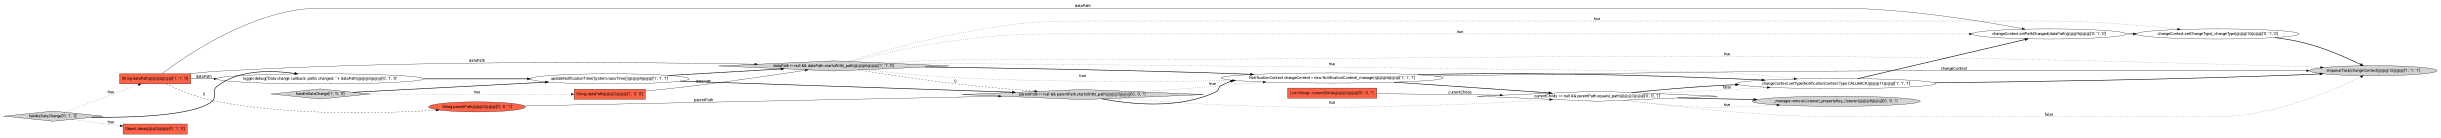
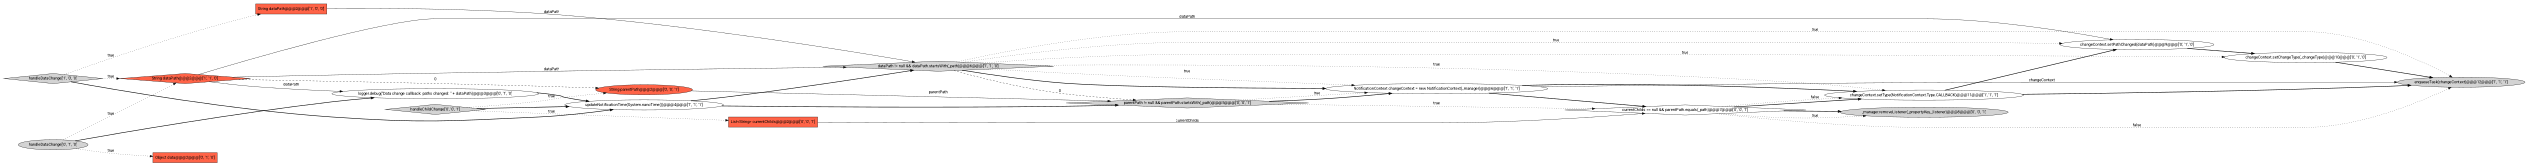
none -> (110, 79)
(155, 79) -> (185, 79)
none -> (435, 109)
(53, 116) -> (53, 145)
